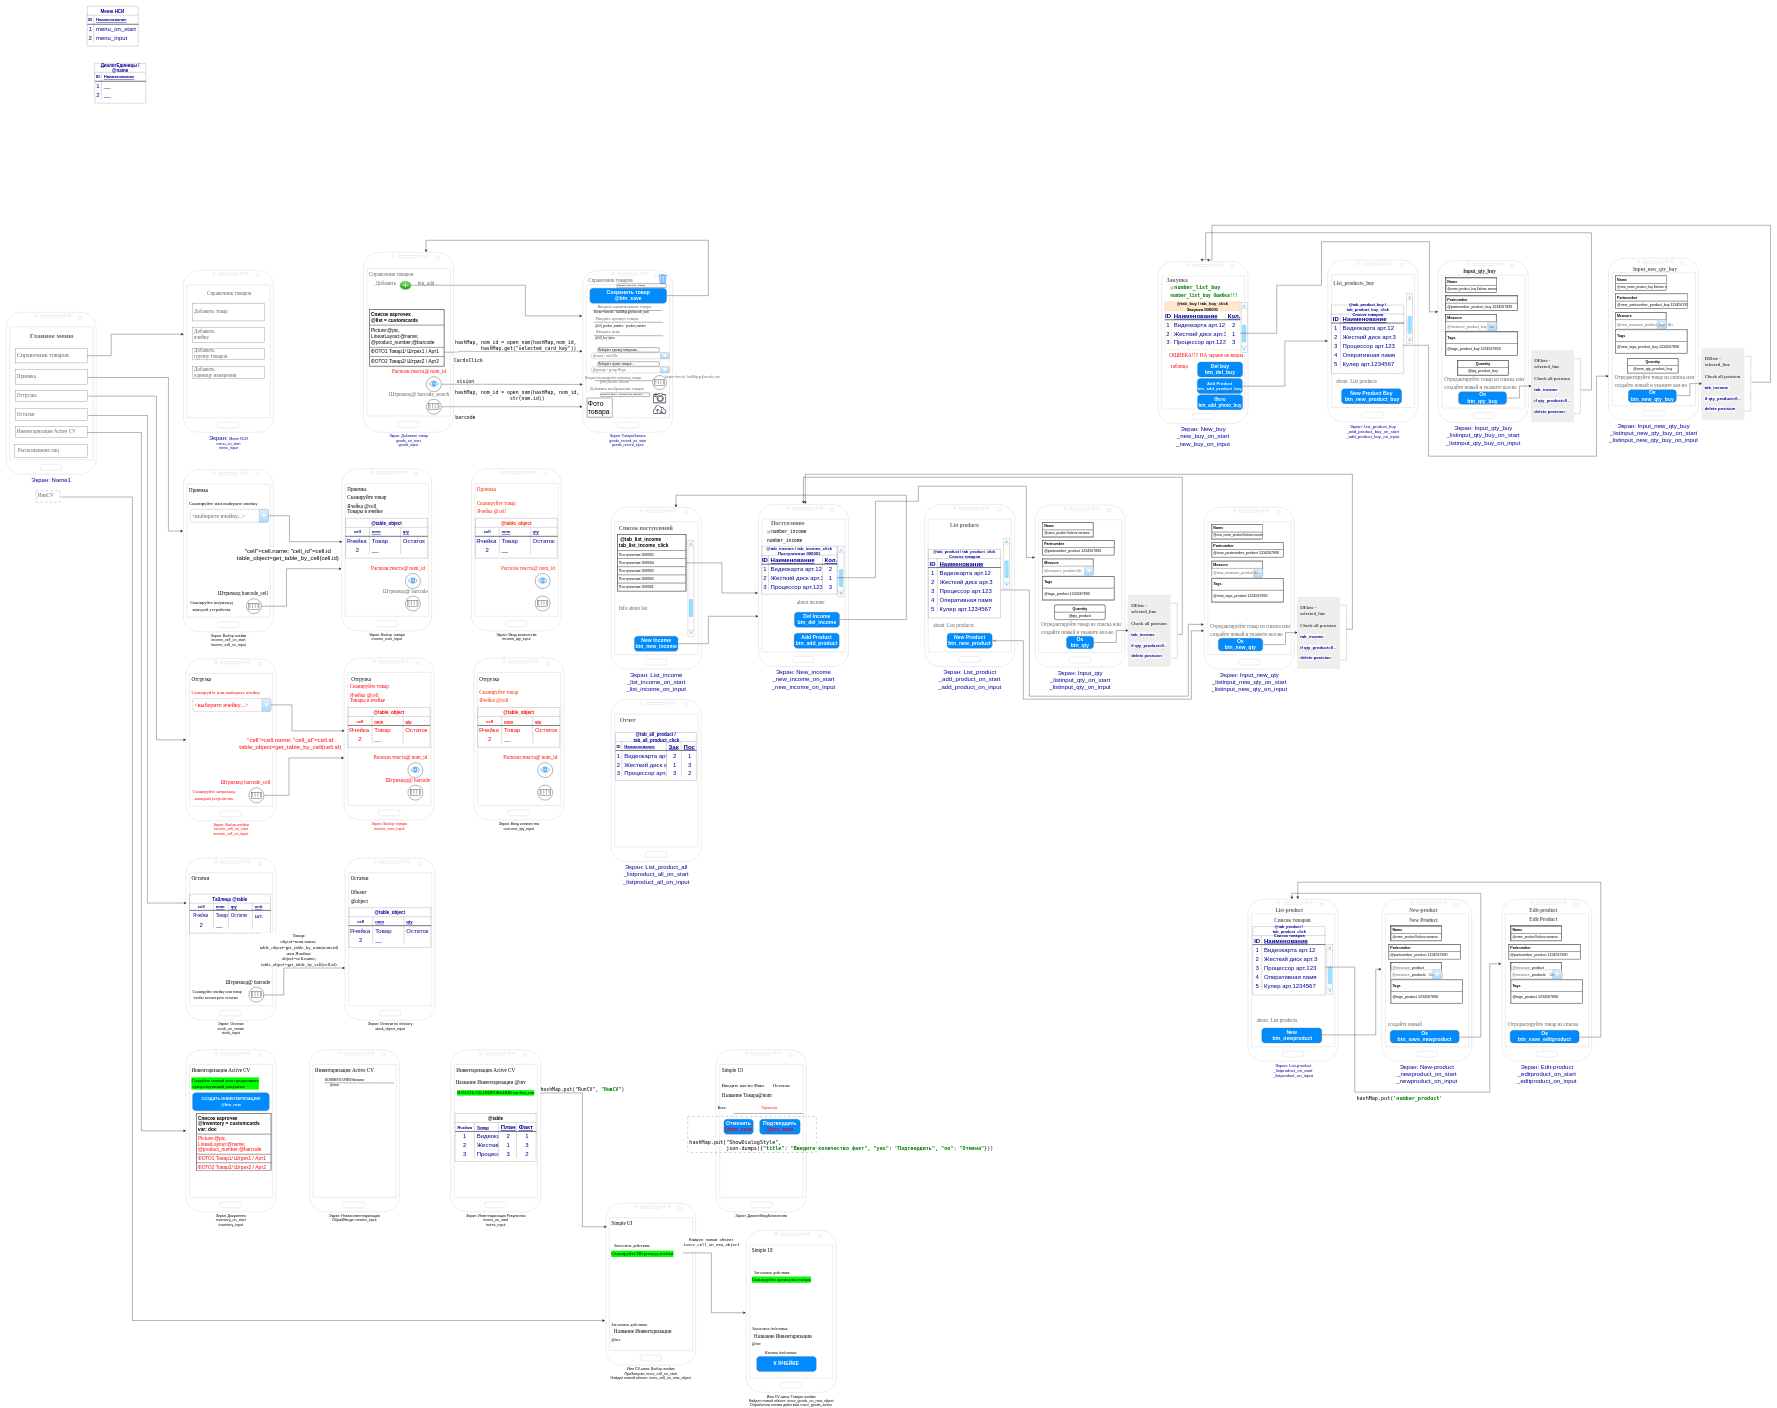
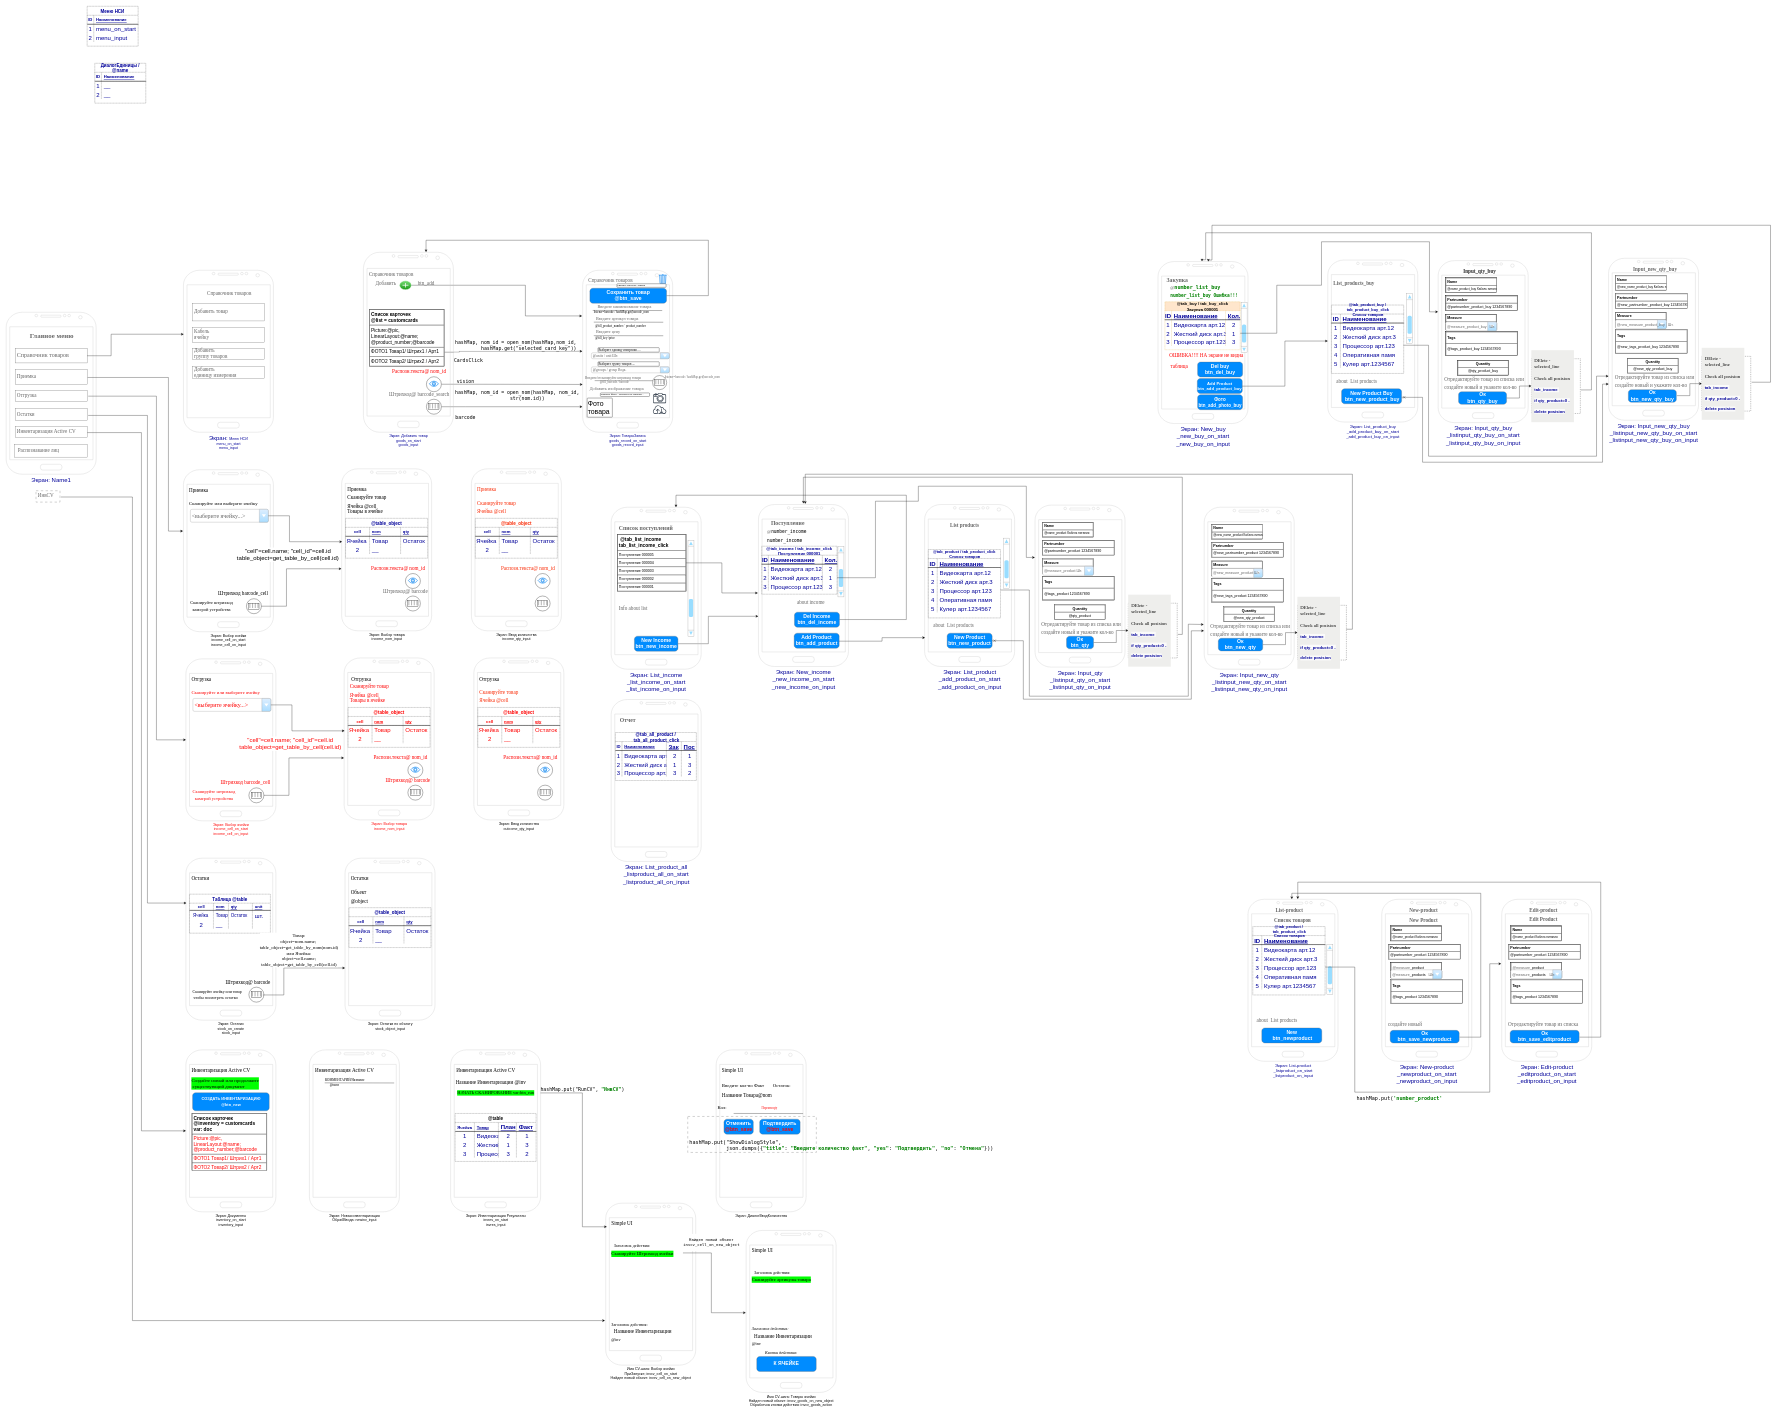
(206, 335) -> (203, 335)
none -> (1404, 397)
(1080, 612) -> (1080, 612)
none -> (1249, 614)
none -> (921, 638)
(1378, 969) -> none
(234, 1142) -> (229, 1142)
